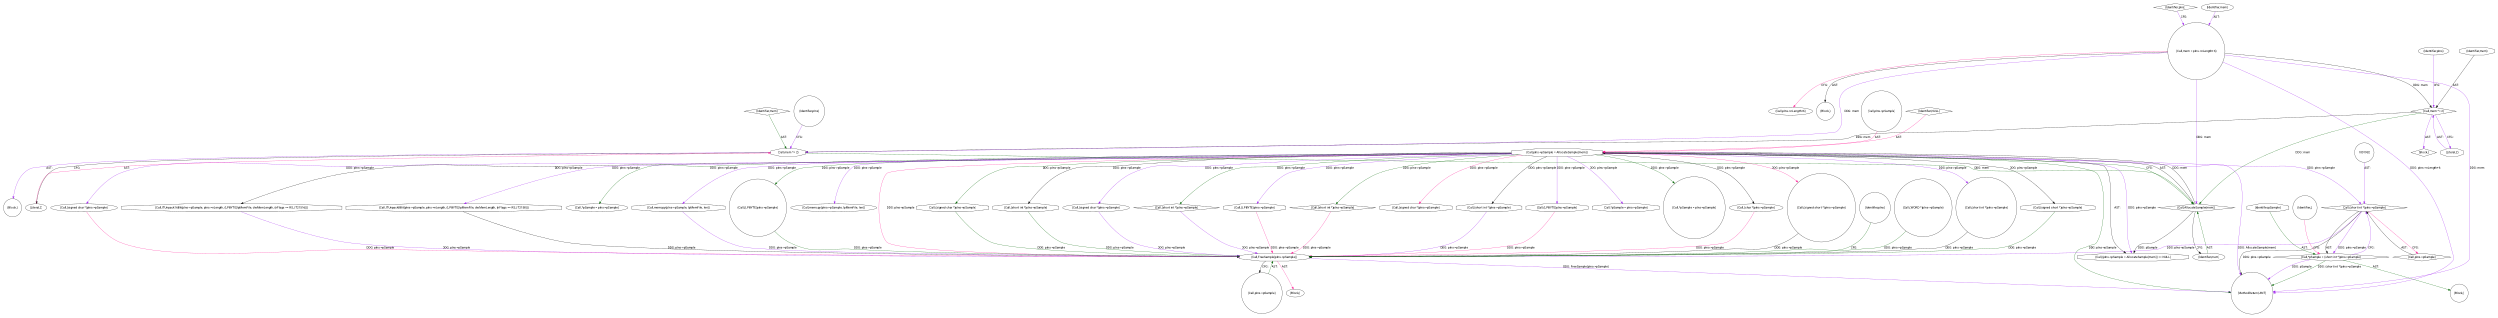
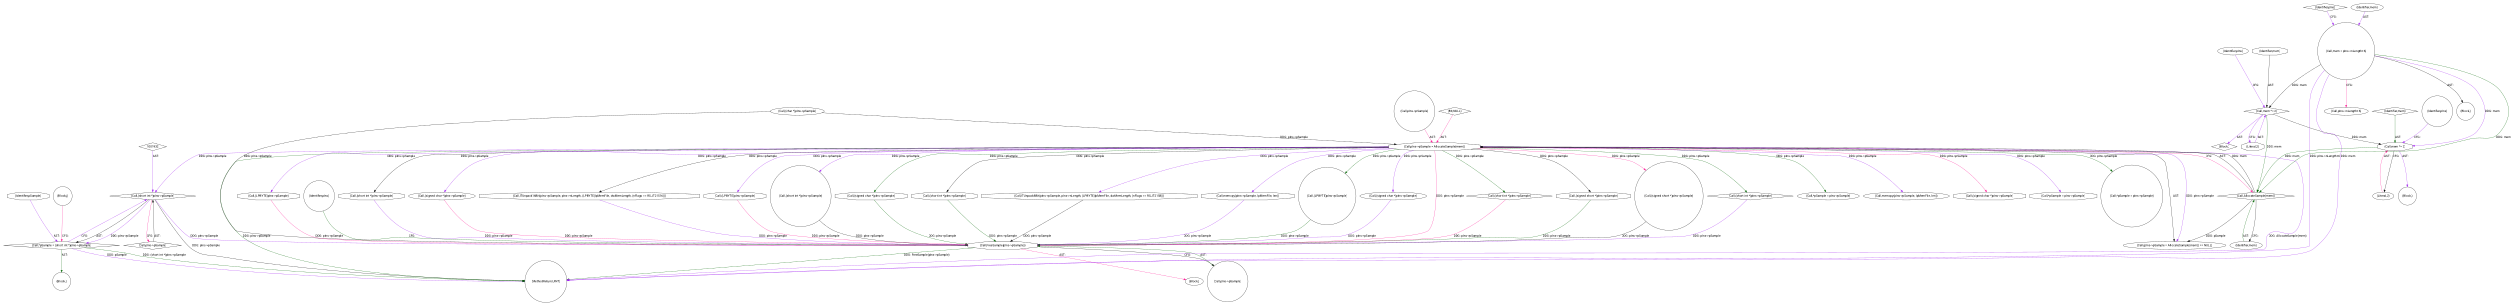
(1929, 111) -> (1455, 111)
(2196, 141) -> (2463, 140)
(2364, 153) -> (153, 147)
(1903, 157) -> (1871, 149)
(1680, 161) -> (1108, 129)
(1923, 208) -> none
(2305, 208) -> (63, 196)
(2287, 238) -> (42, 221)
(1540, 252) -> (292, 237)
(2133, 257) -> (2175, 245)
(1769, 275) -> (772, 264)
